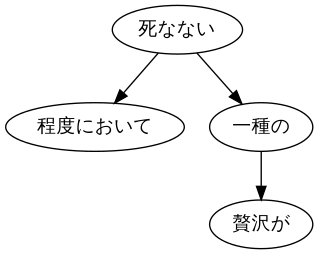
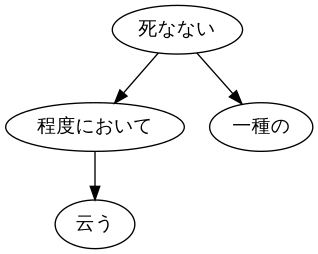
none -> (95, 224)
(261, 224) -> none
